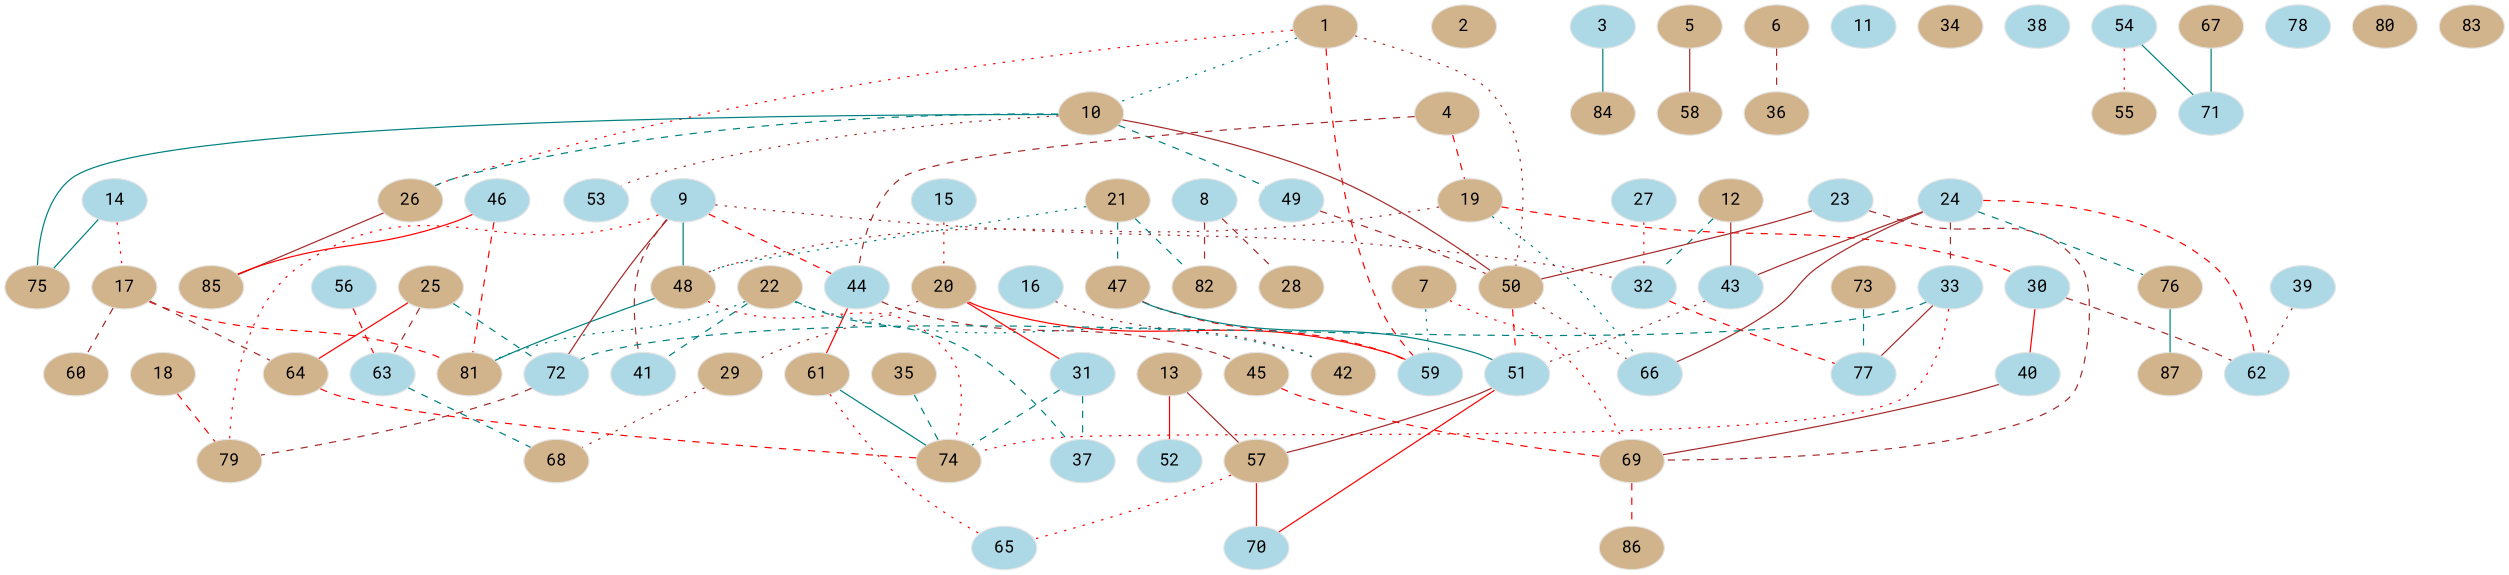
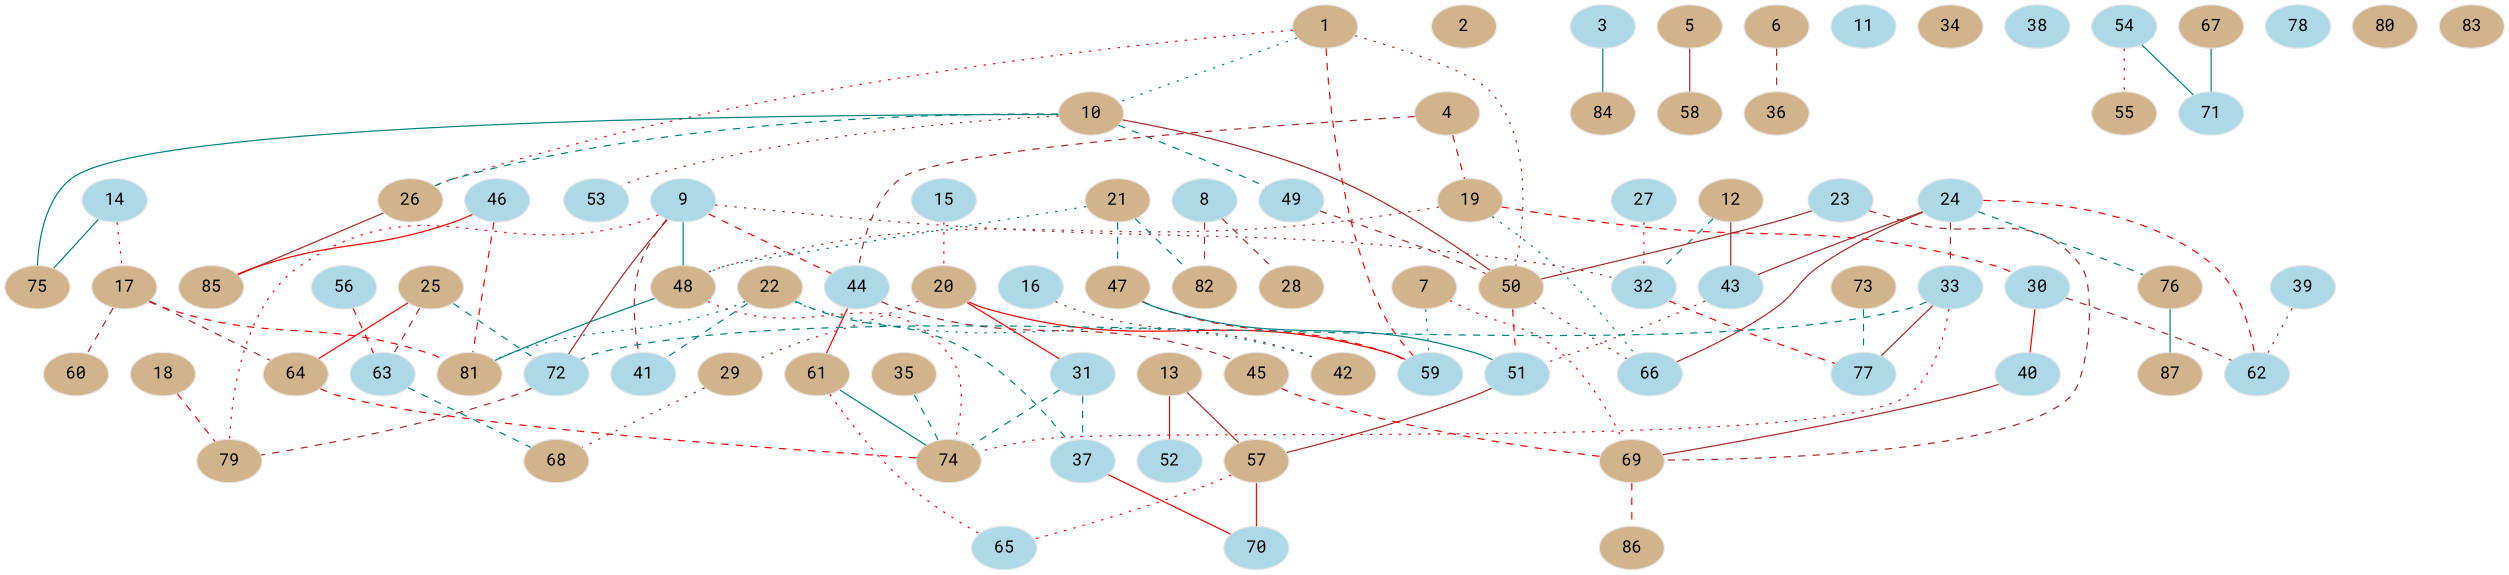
(1387, 461) -> (1173, 506)
